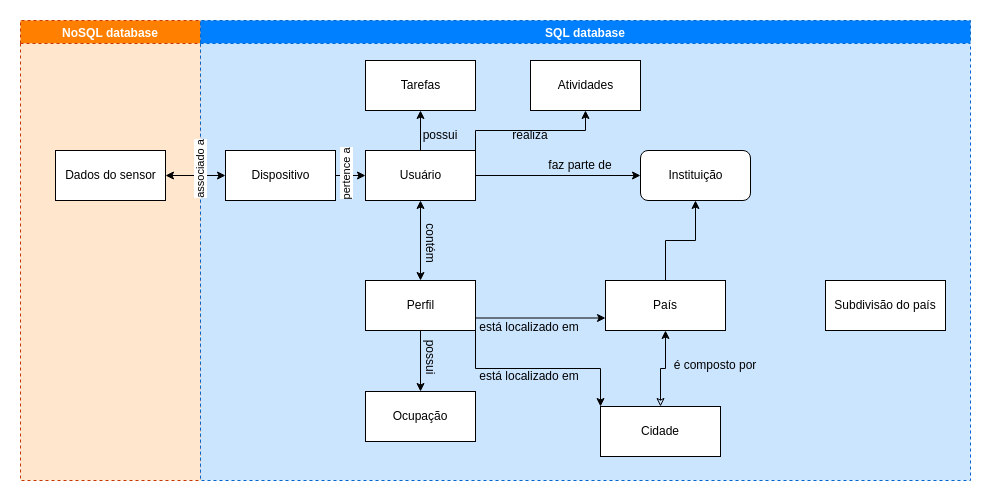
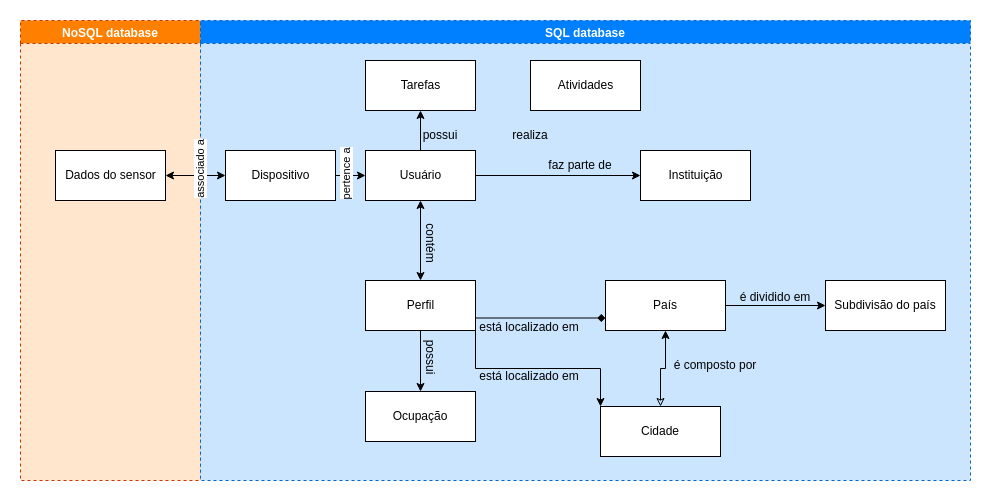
(527, 131) -> none
(696, 176) -> (696, 176)
(677, 241) -> (772, 306)
none -> (776, 298)
(597, 318) -> (596, 318)
